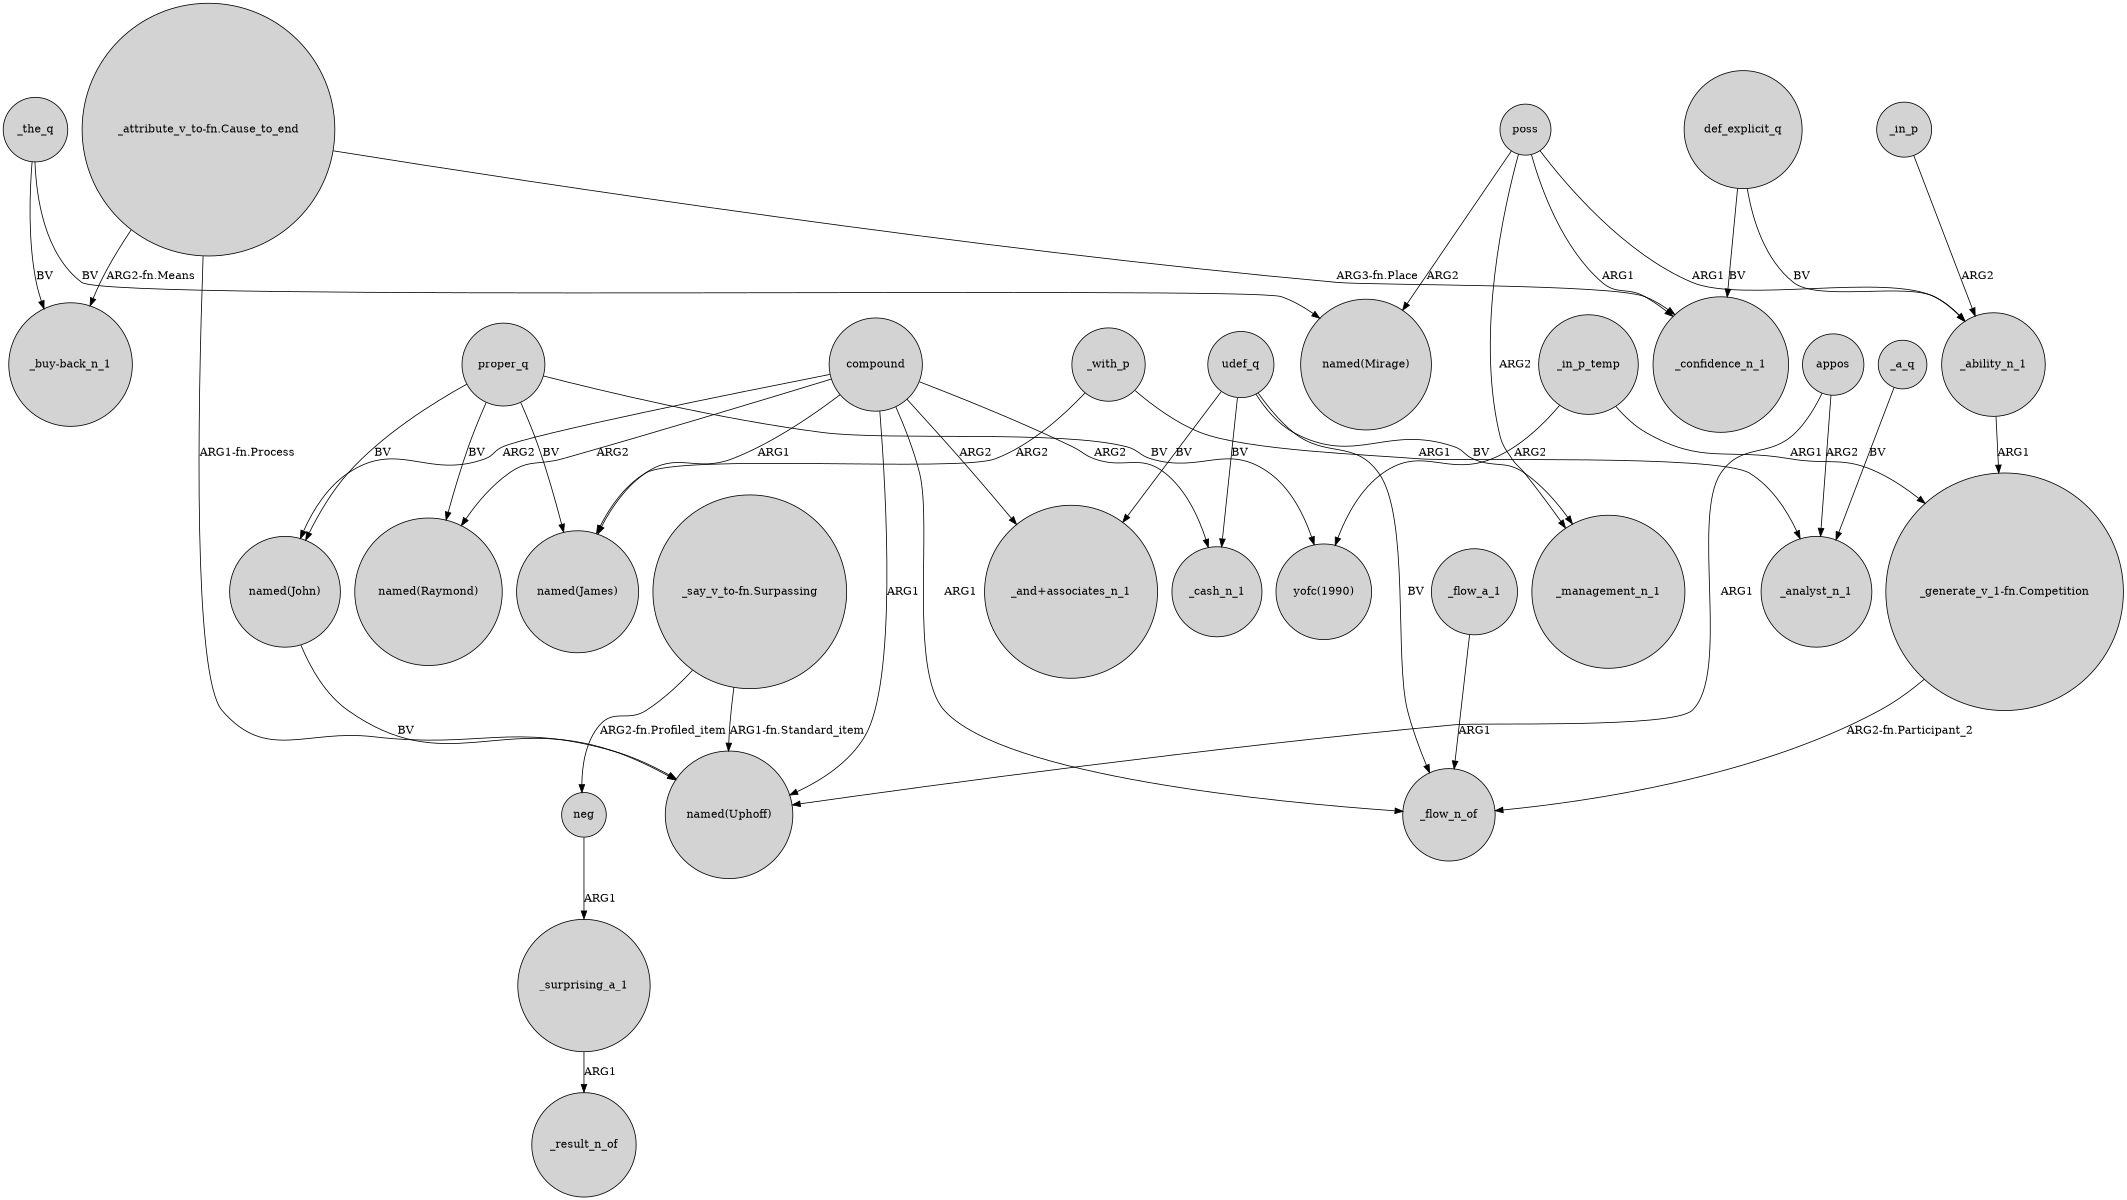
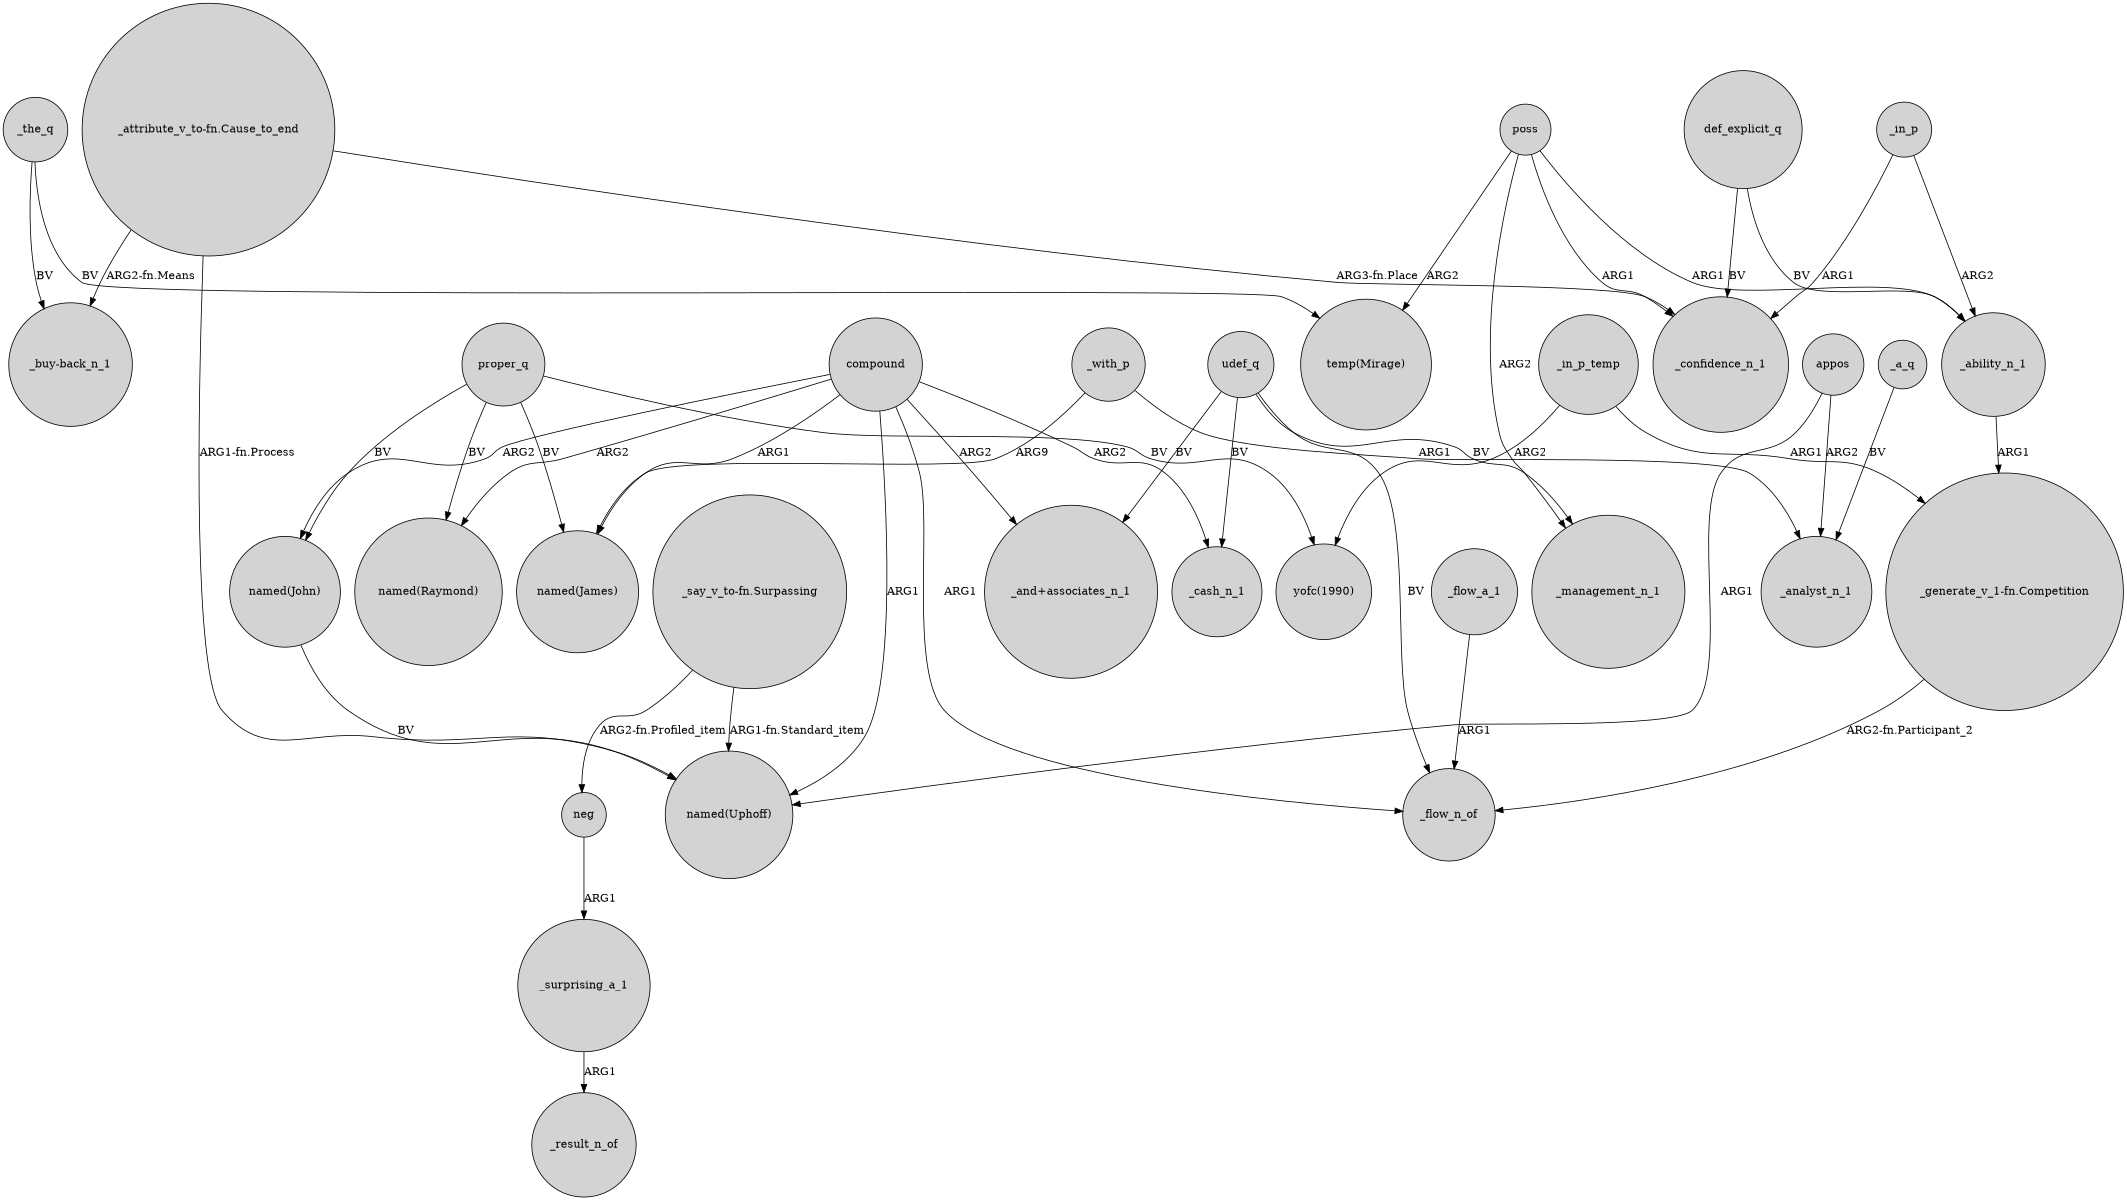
none -> (1844, 241)
(1366, 365) -> (1366, 365)
(1032, 453) -> (1032, 453)
